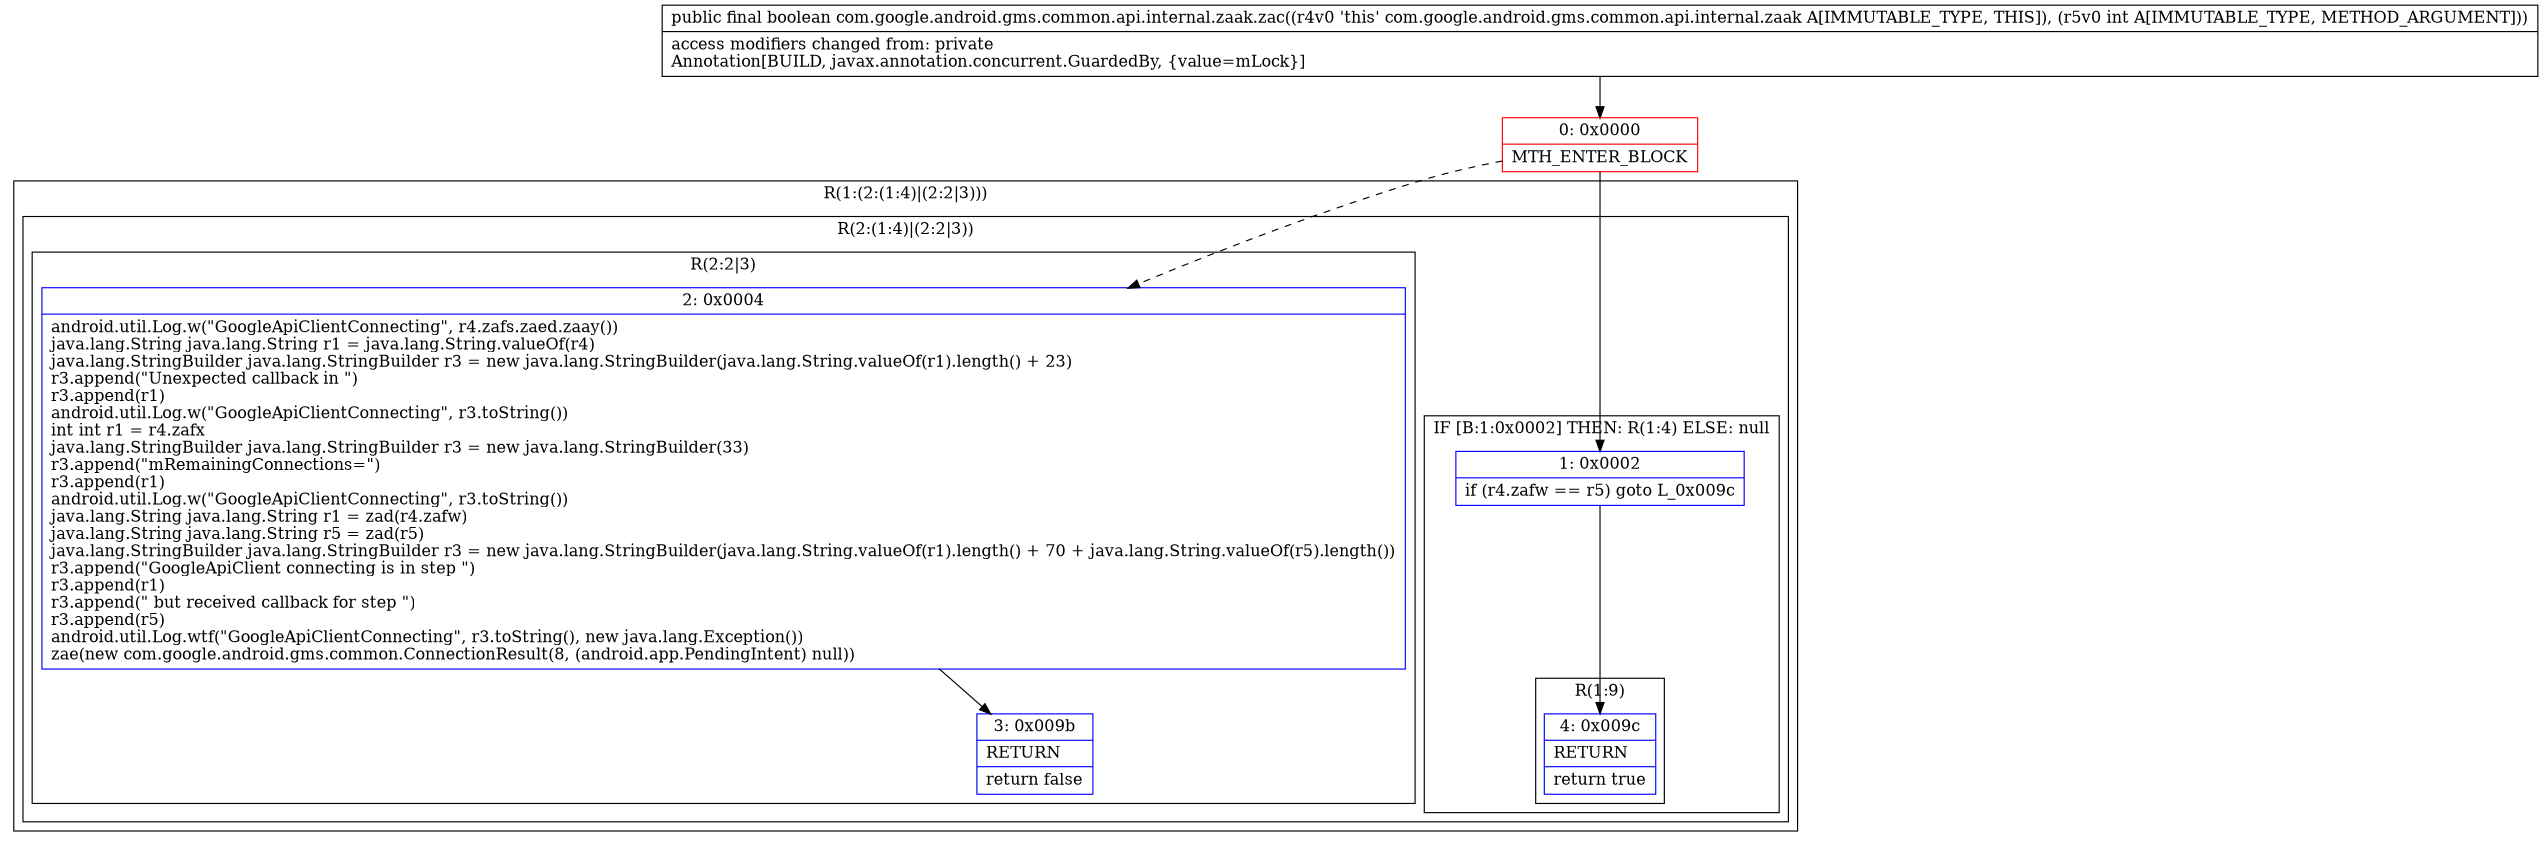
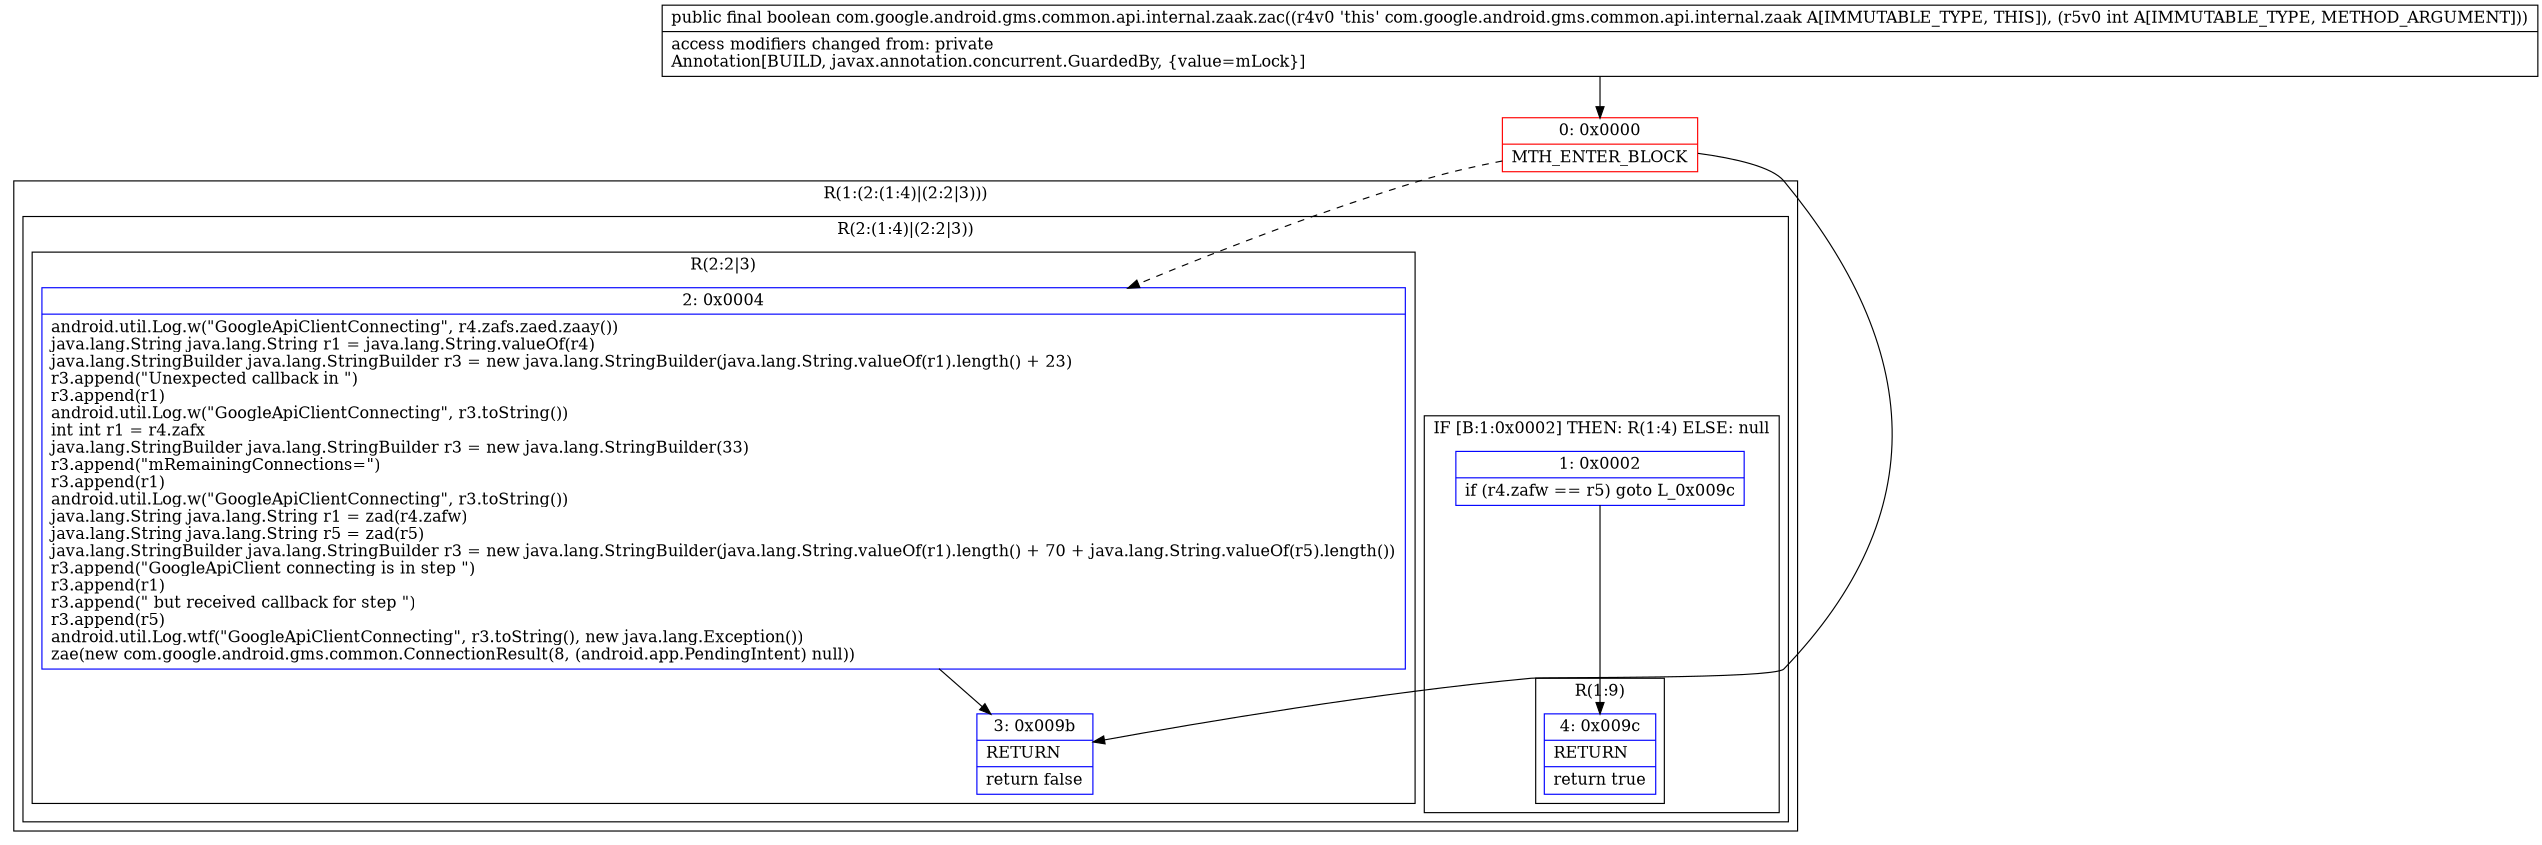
(1600, 306) -> (1761, 673)
